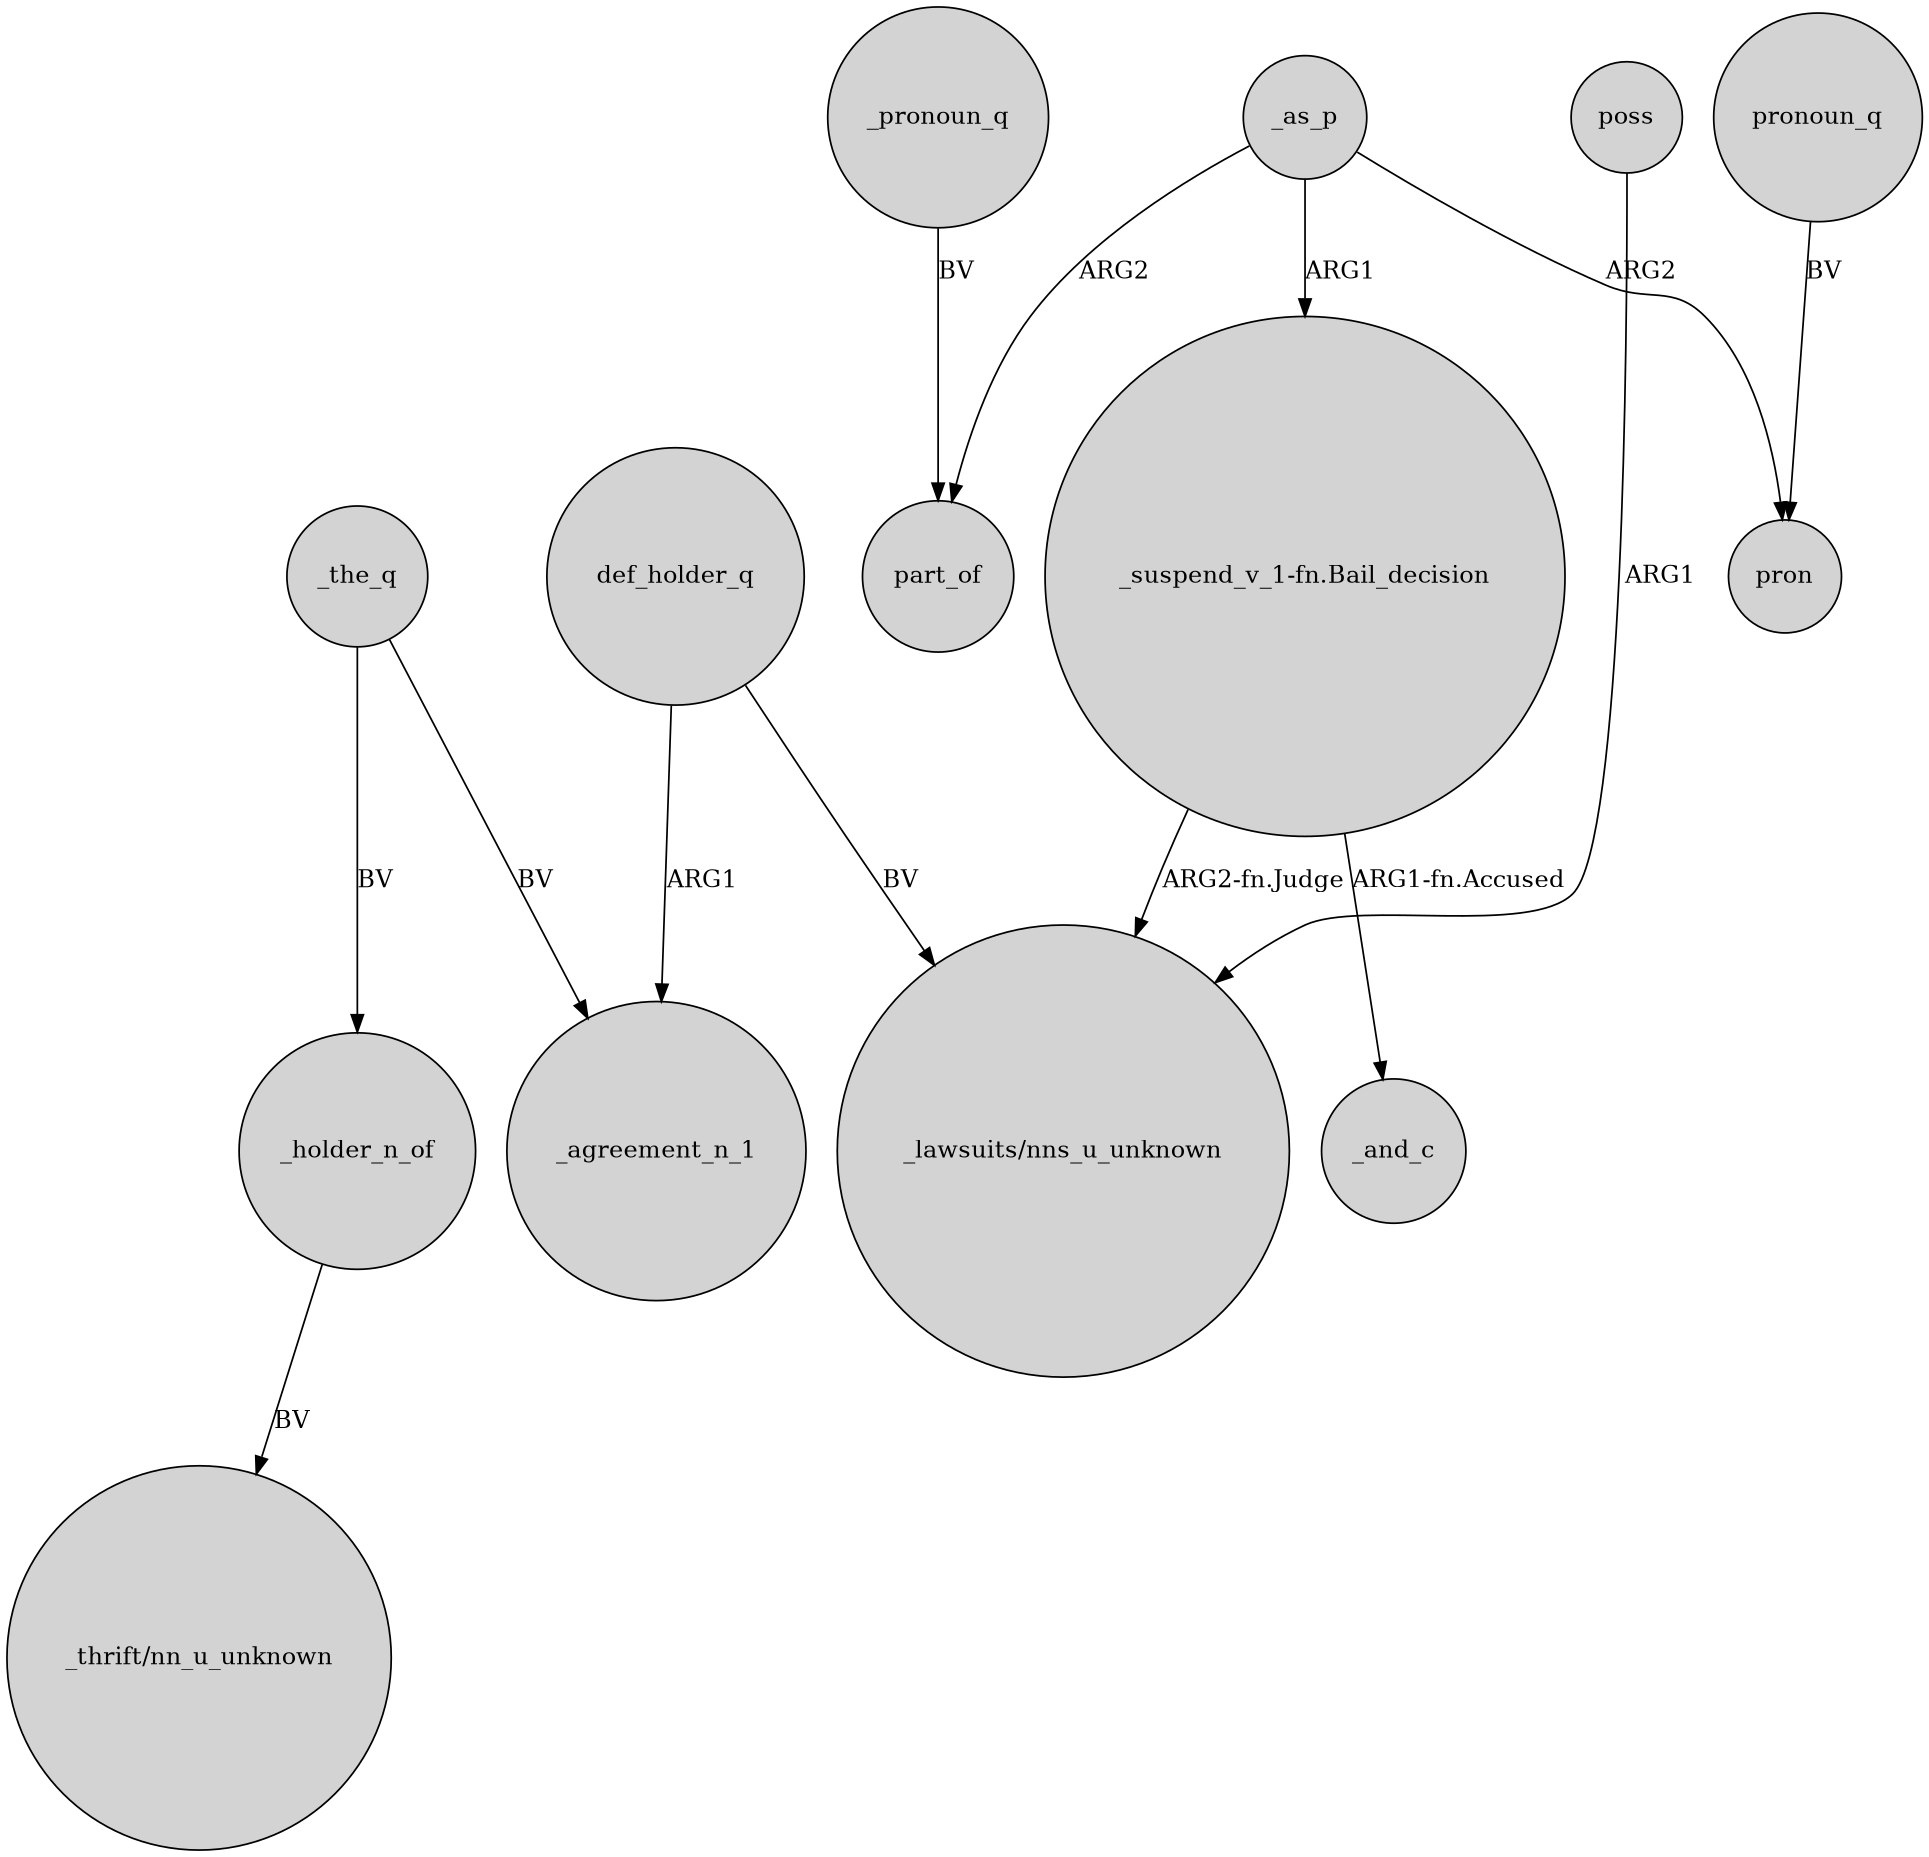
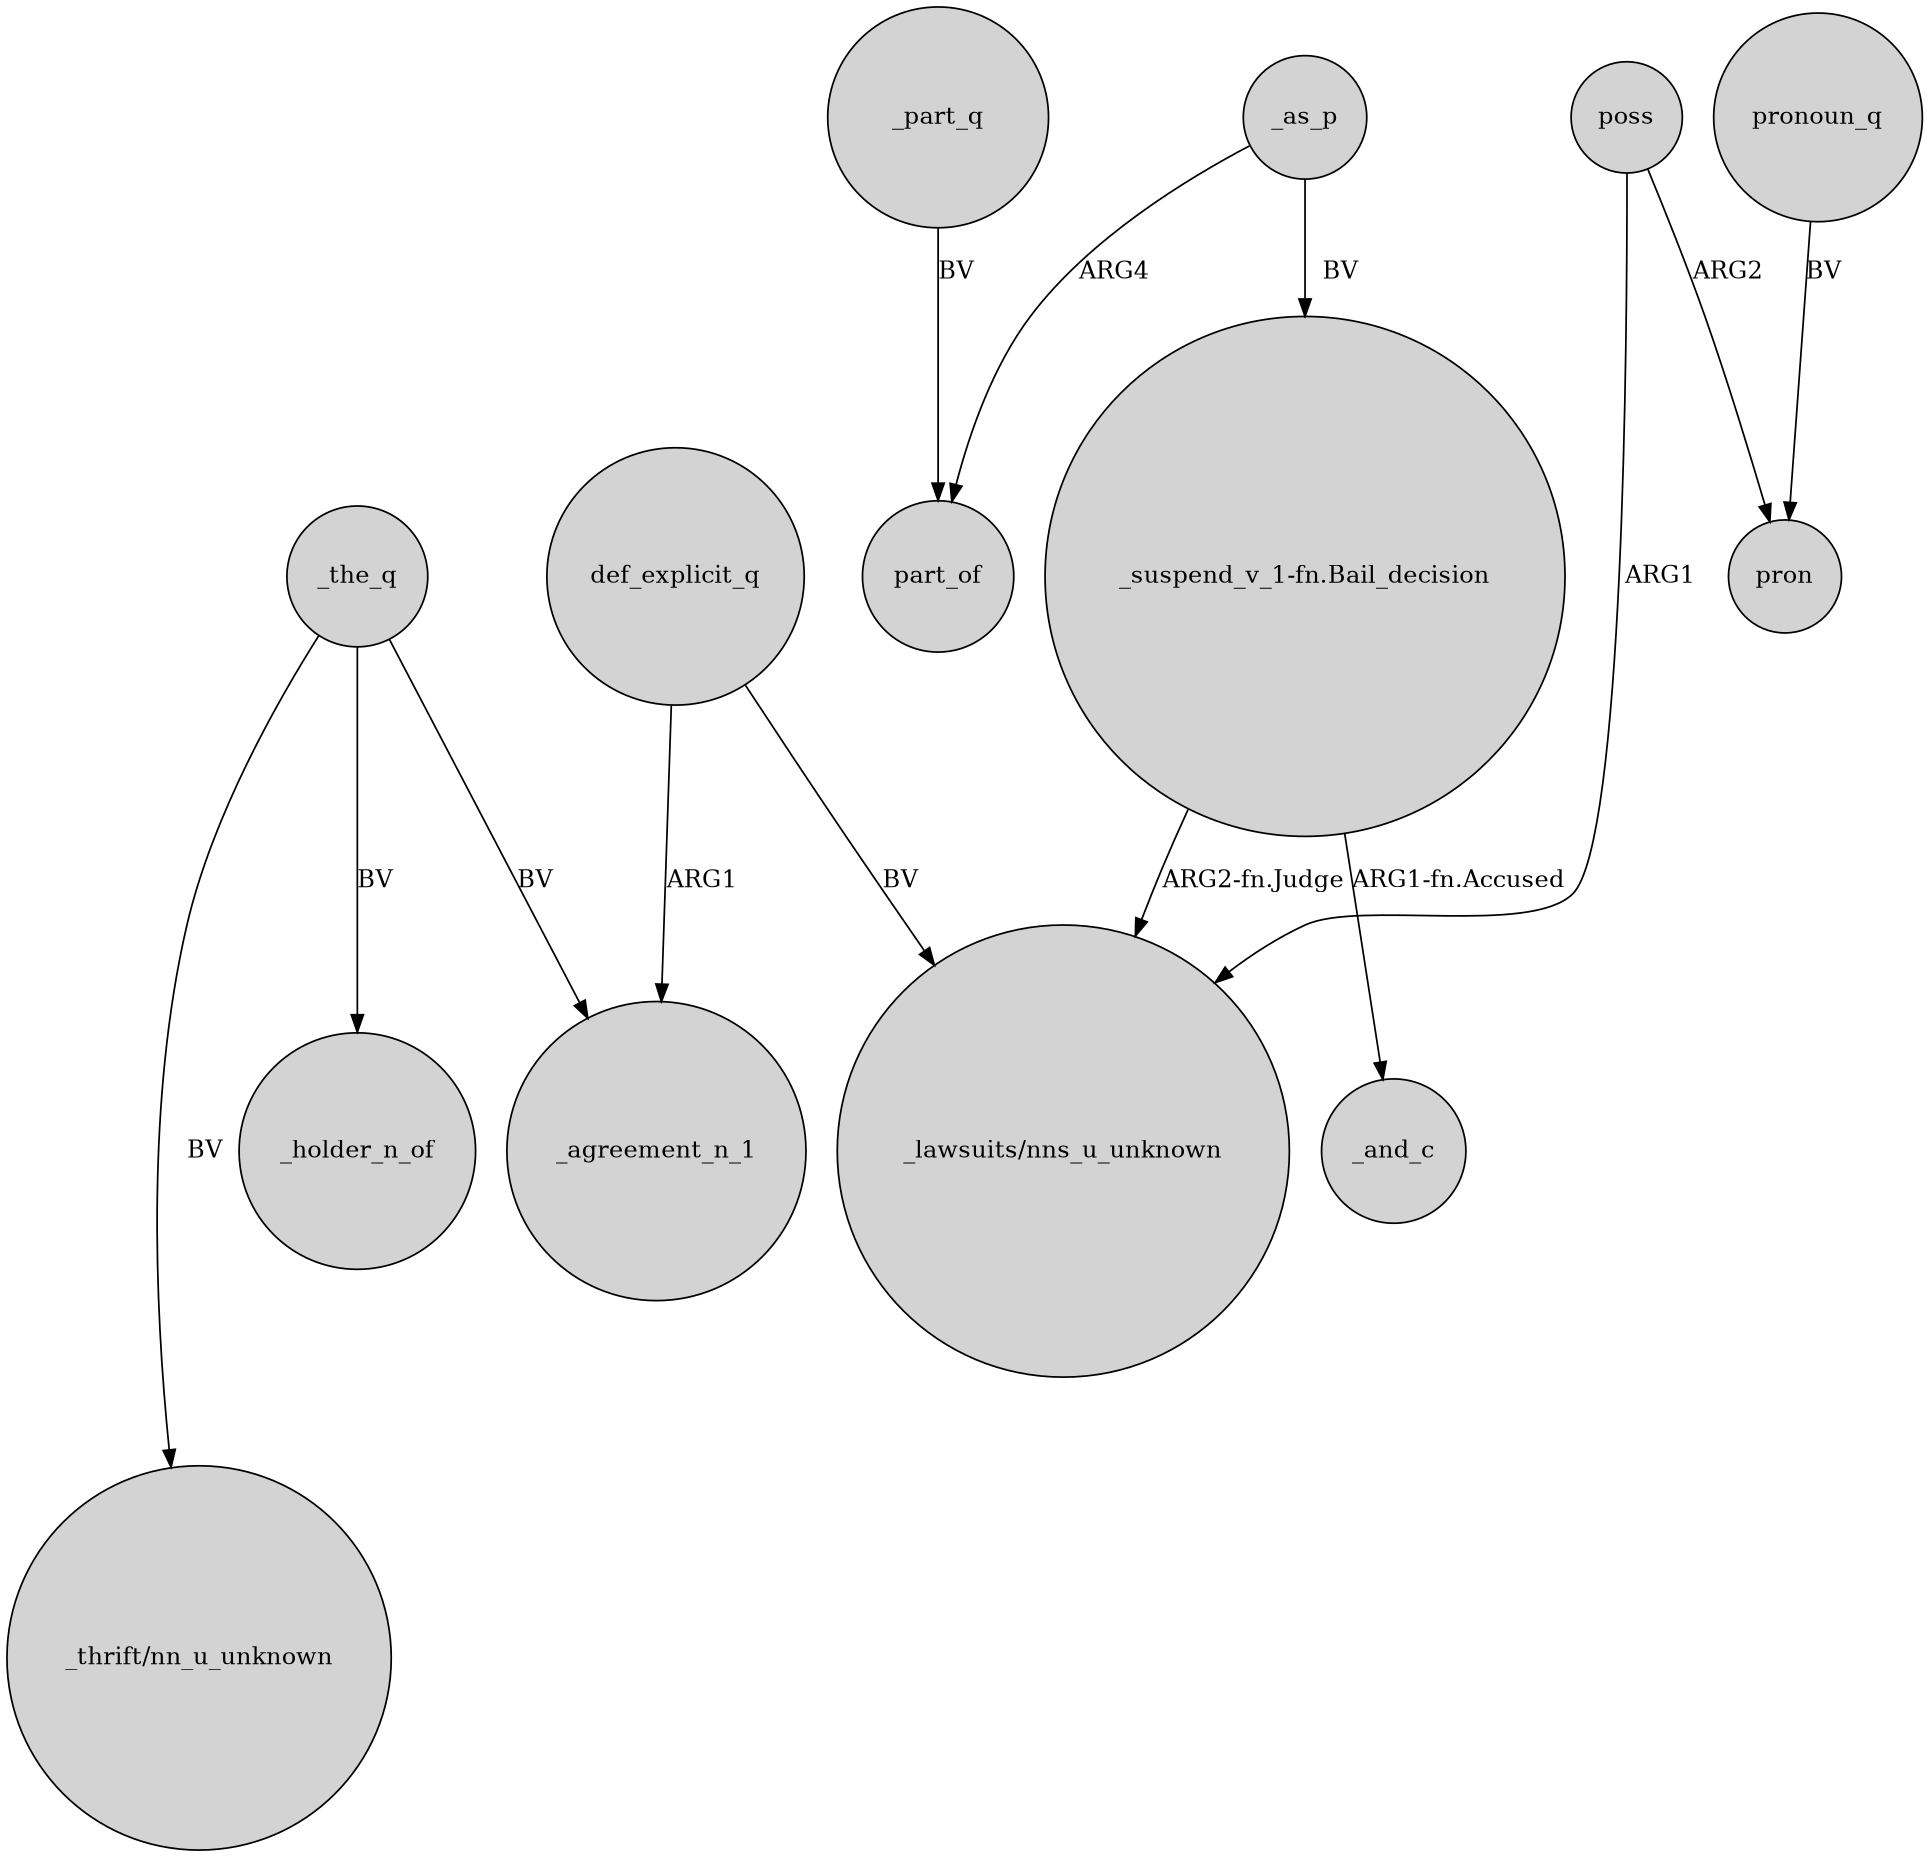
(938, 117) -> (938, 117)
(1115, 272) -> (1115, 272)
(1341, 272) -> (1341, 272)
(1605, 285) -> (1711, 335)
(676, 576) -> (676, 576)
(292, 1361) -> (169, 1027)
